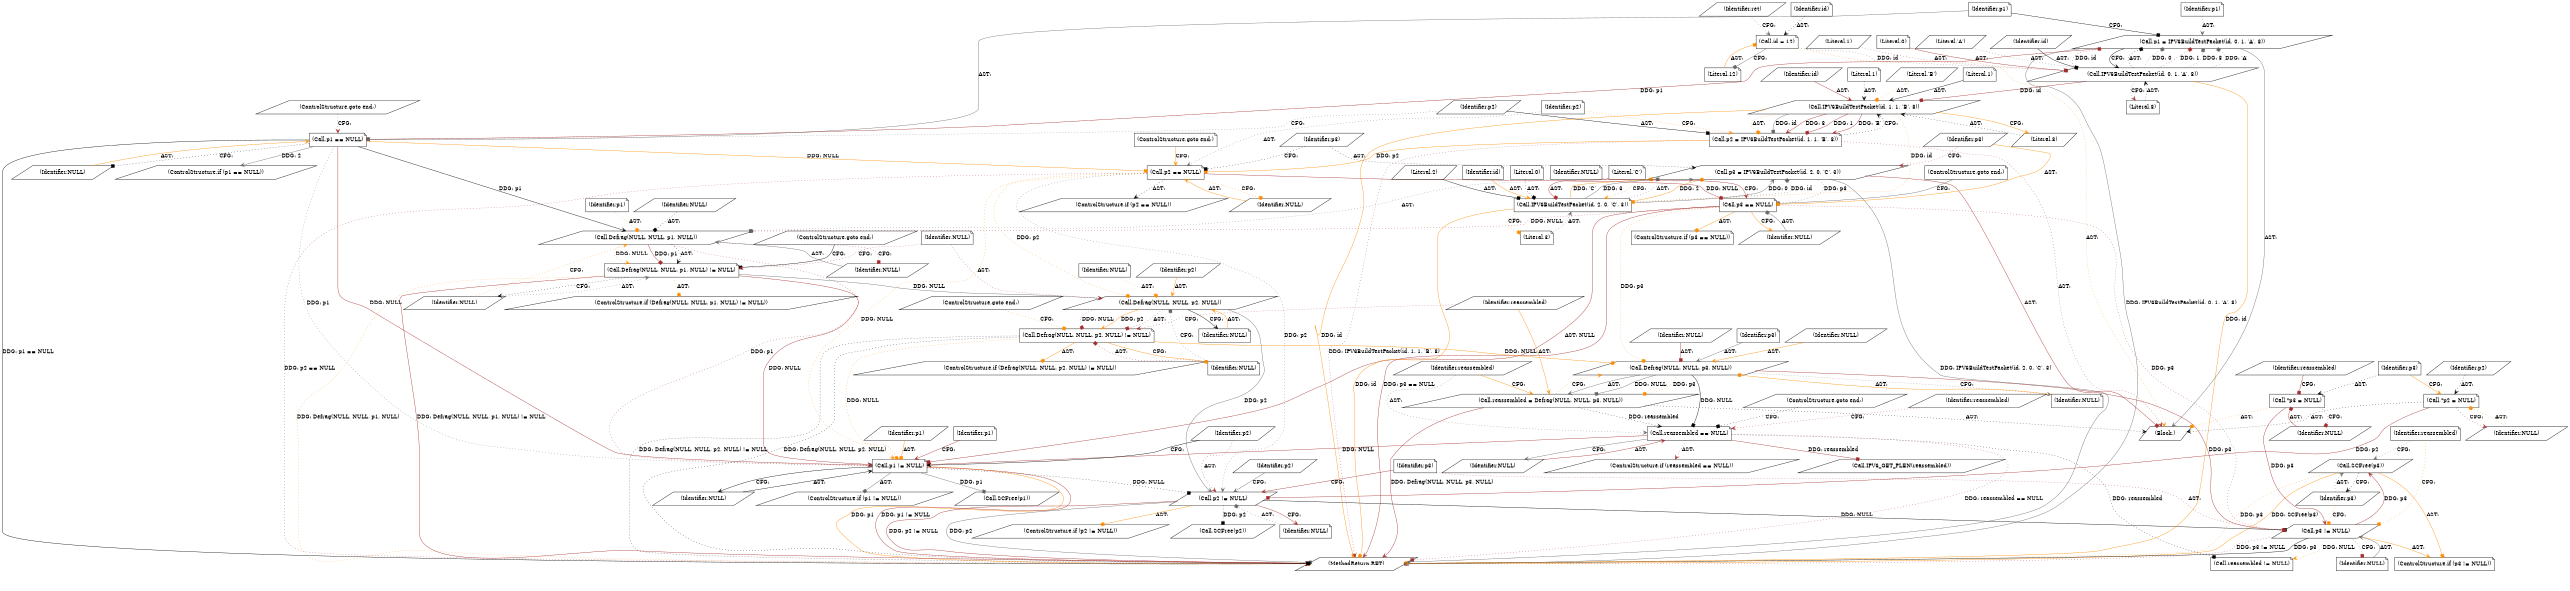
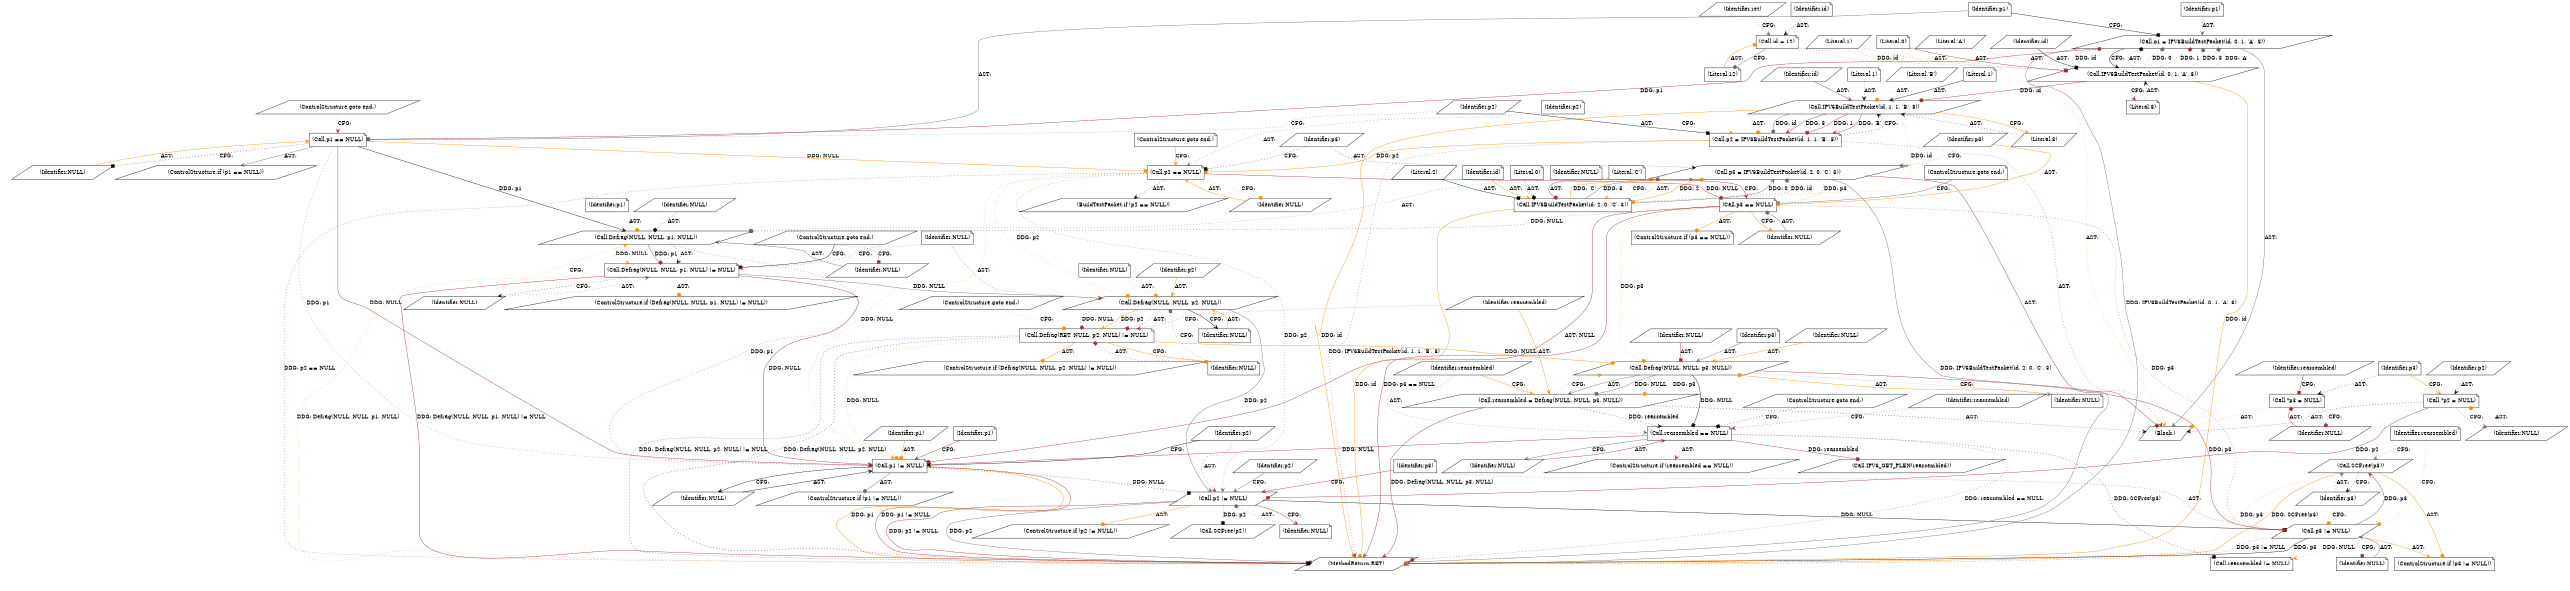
(291, 156) -> (291, 156)
(1124, 205) -> (1124, 205)
(1537, 238) -> none
(1087, 336) -> (1087, 336)
(2271, 475) -> none
(1007, 499) -> none
(2138, 499) -> (2138, 499)
(317, 556) -> none
